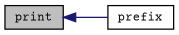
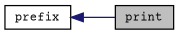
(92, 17) -> (99, 17)
